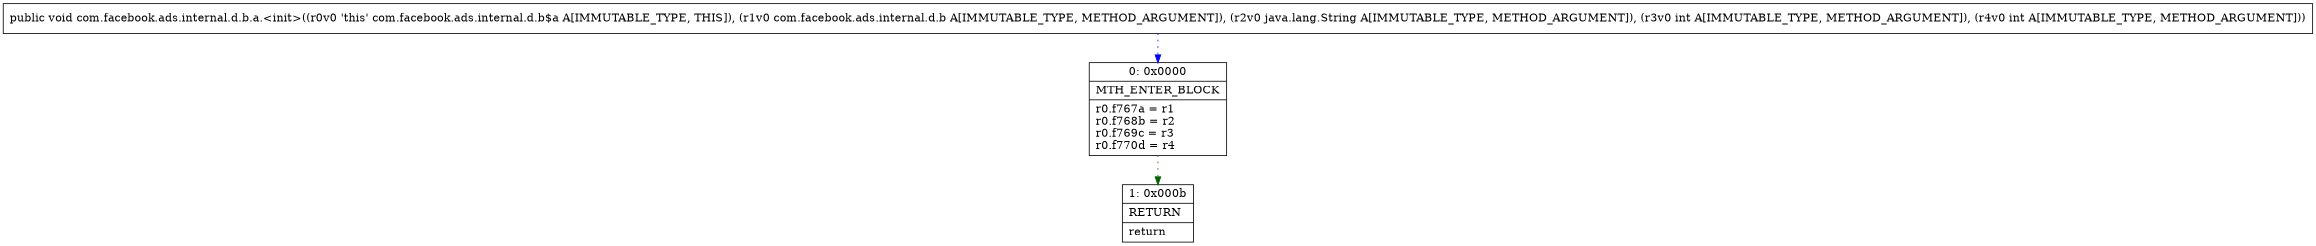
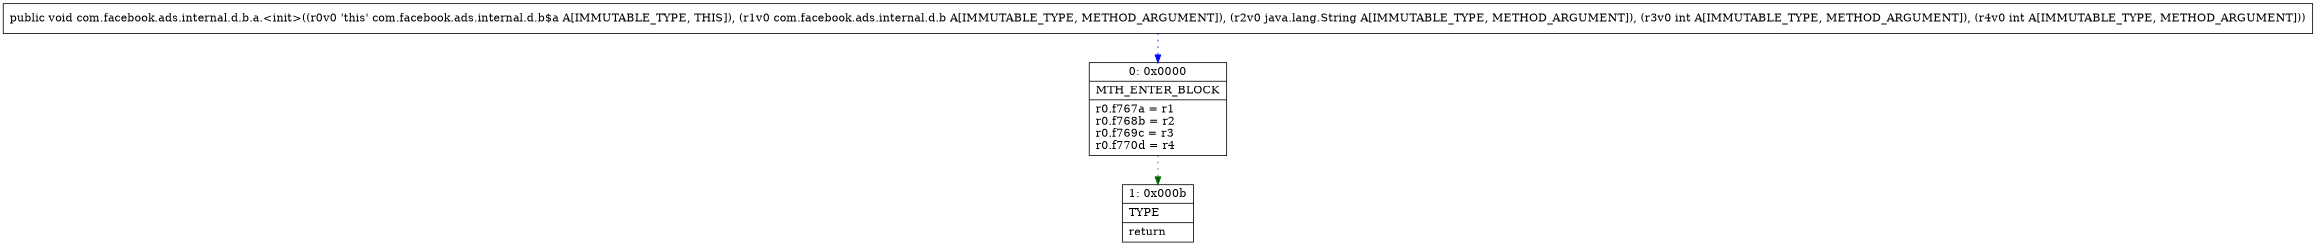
(1155, 213) -> (1145, 213)
